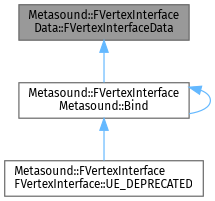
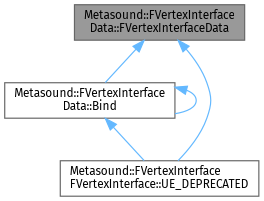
(104, 100) -> (90, 100)
none -> (210, 106)
